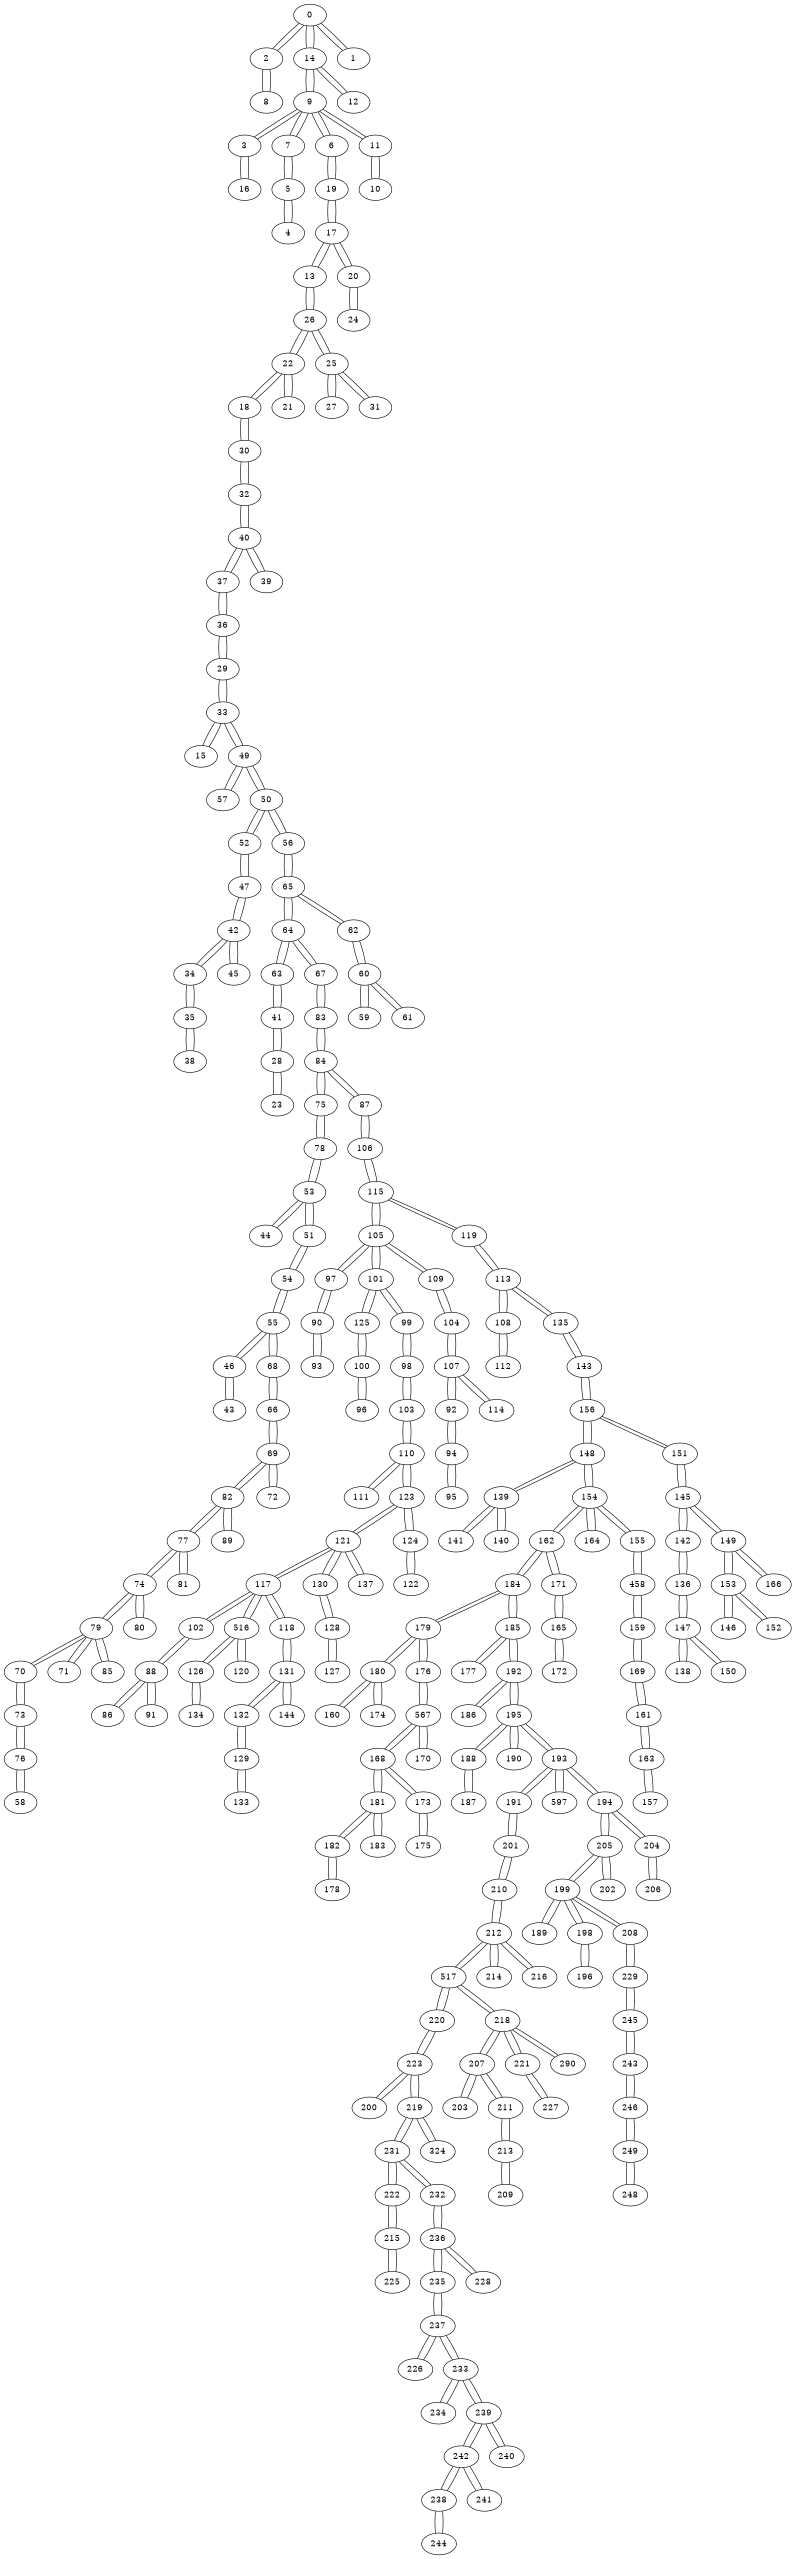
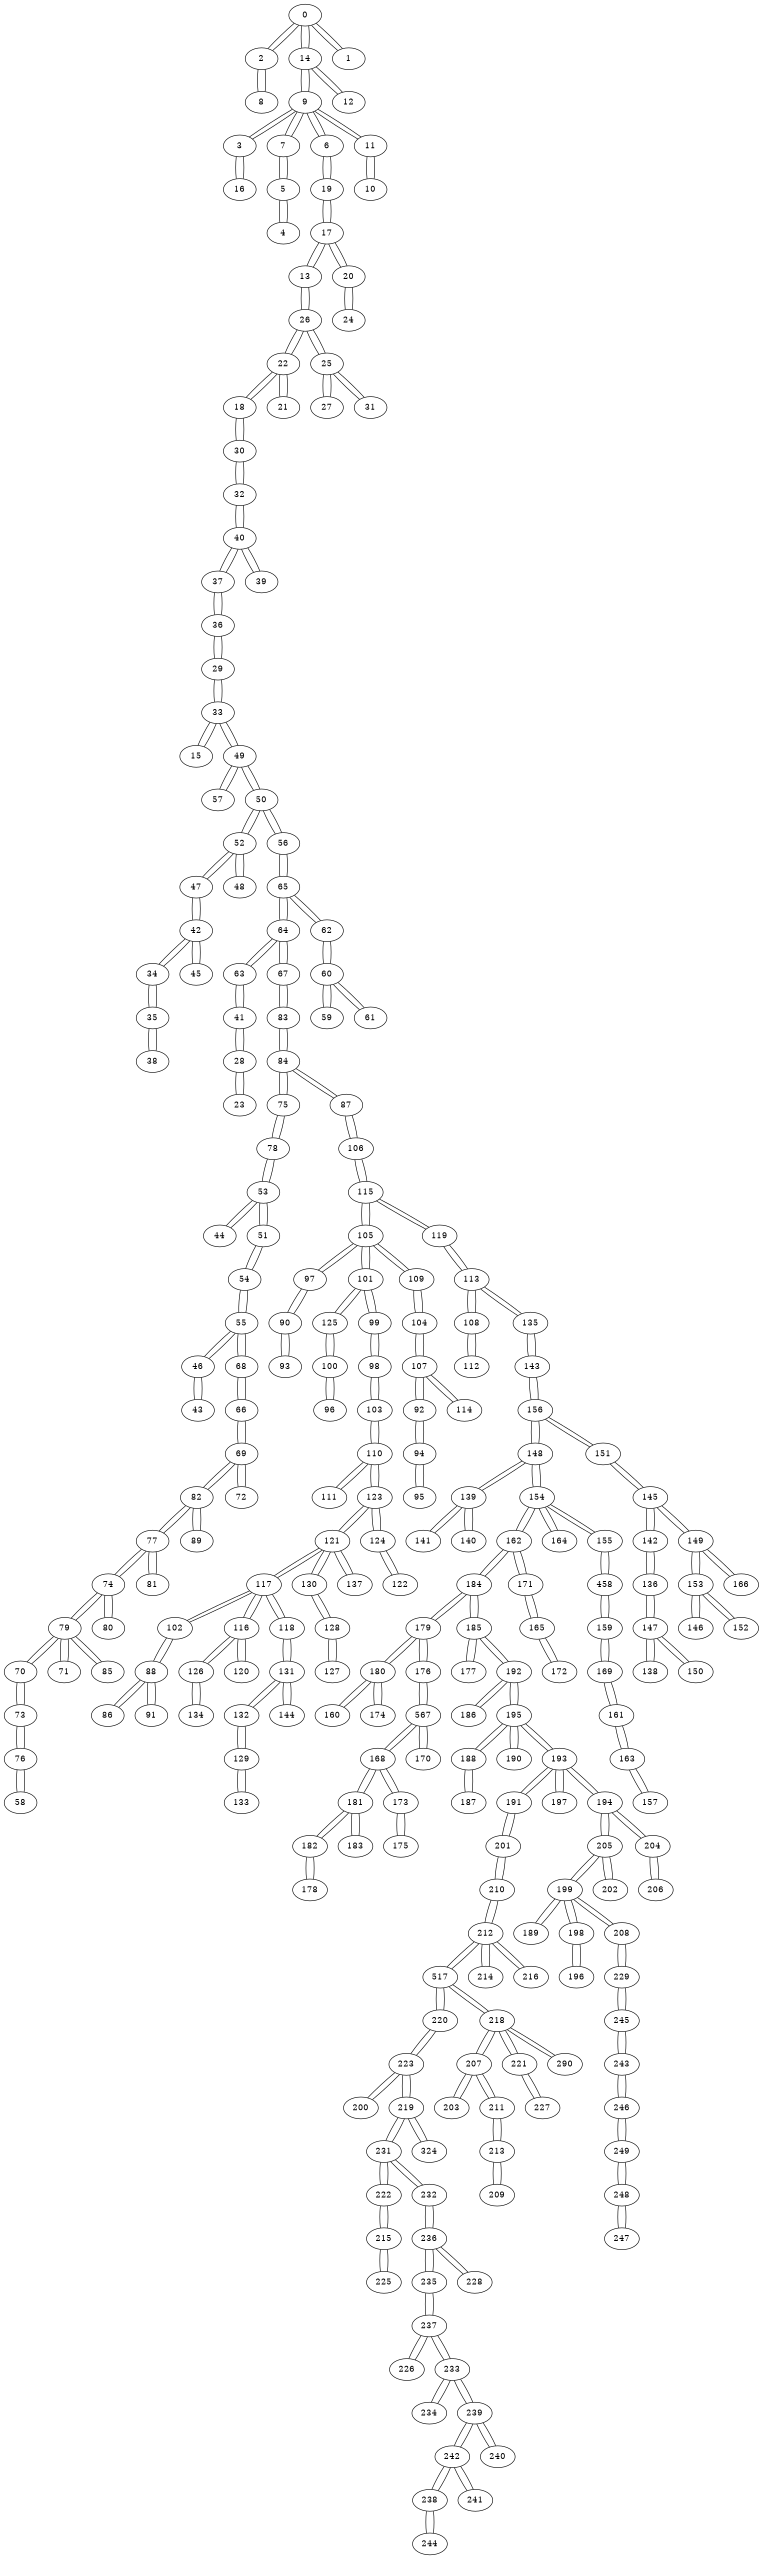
none -> (240, 887)
(242, 1628) -> (242, 1628)
(560, 1803) -> (560, 1803)
none -> (622, 2239)
